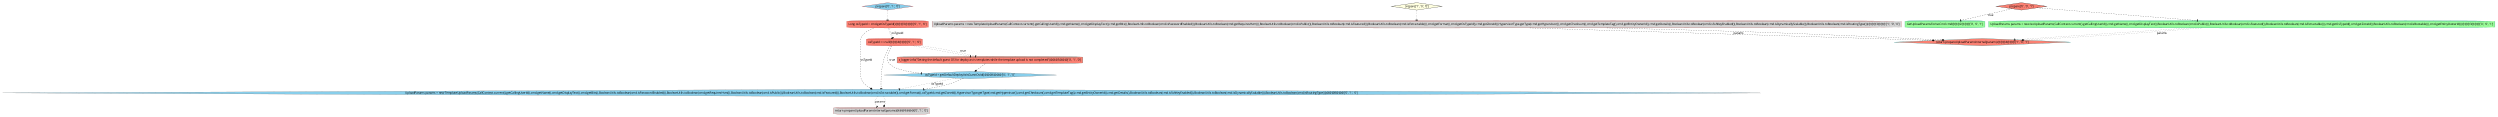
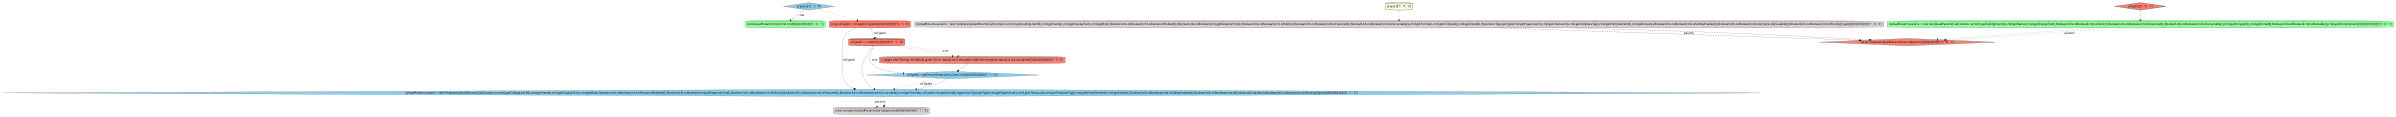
(1417, 6) -> (1399, 6)
(1987, 15) -> (798, 15)
(894, 42) -> (877, 42)
